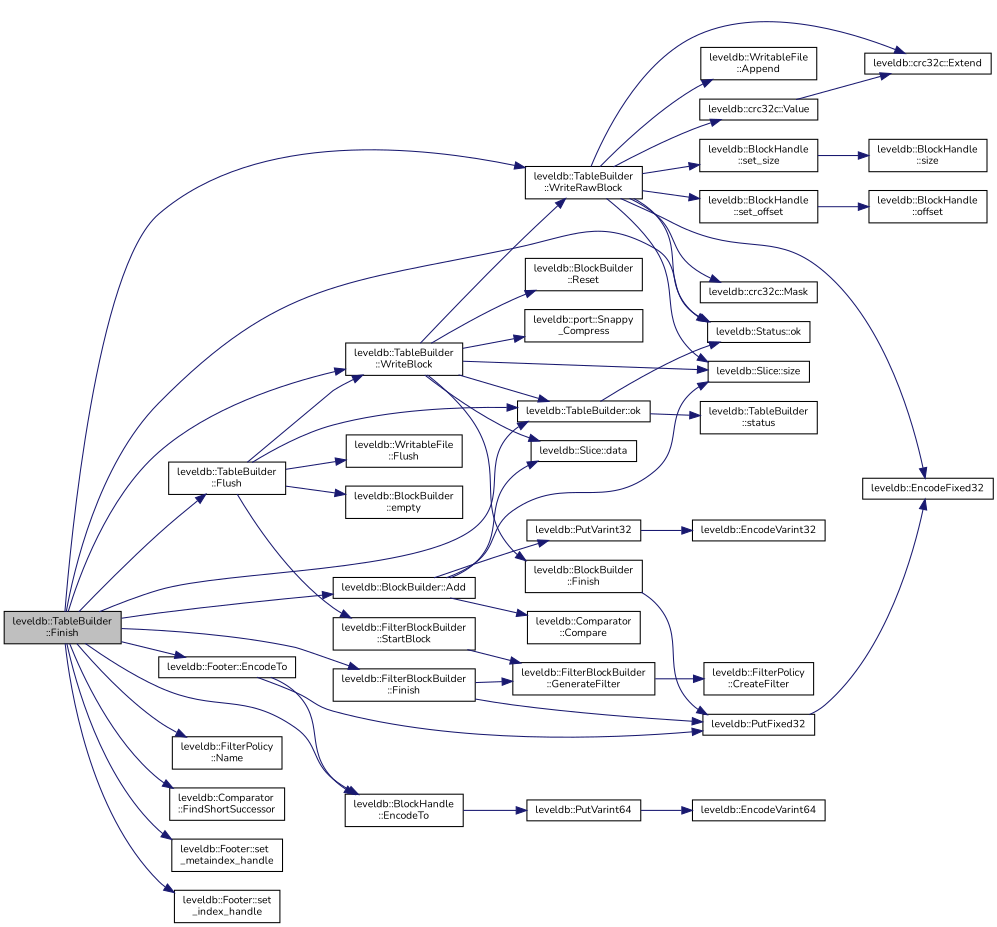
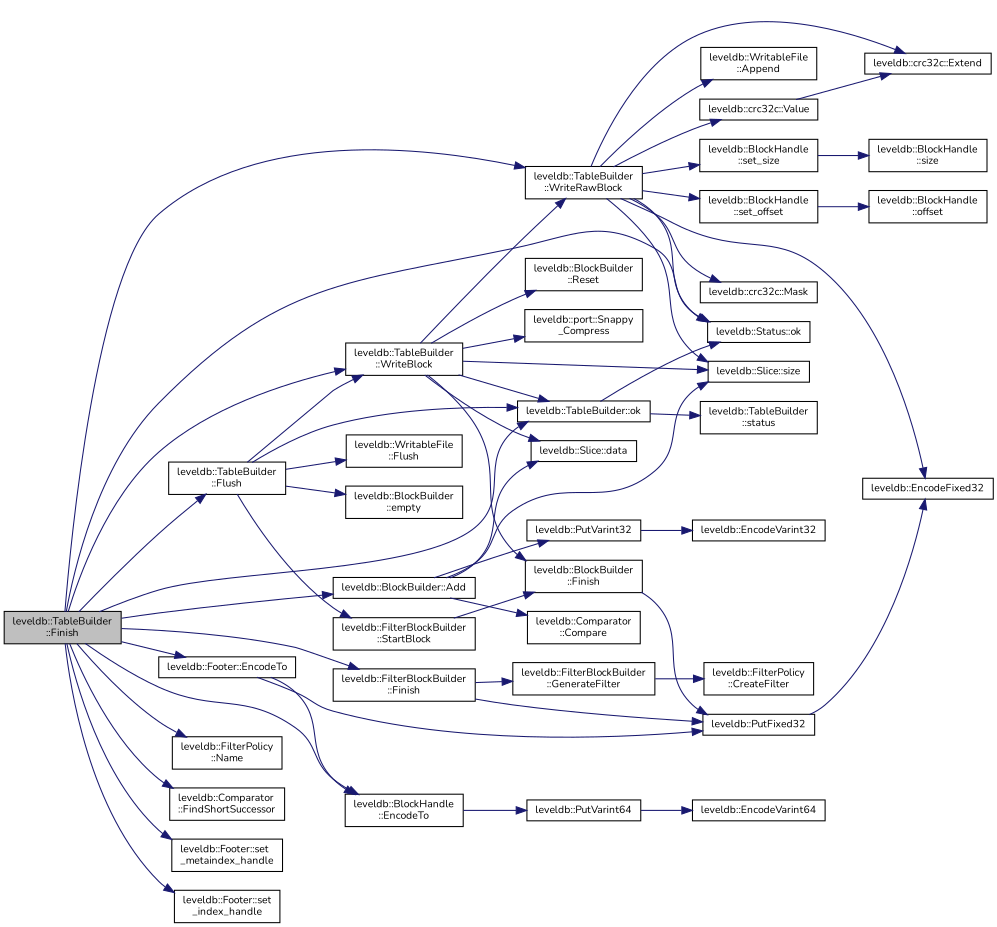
(489, 655) -> (477, 611)
